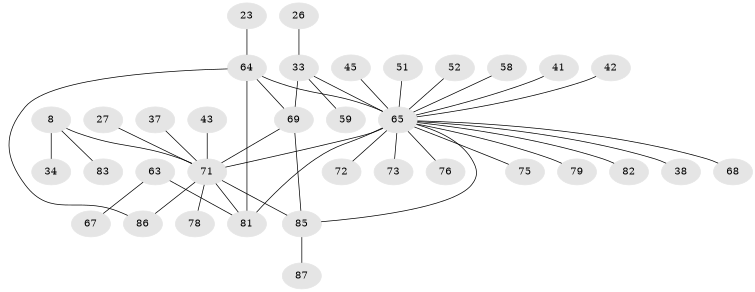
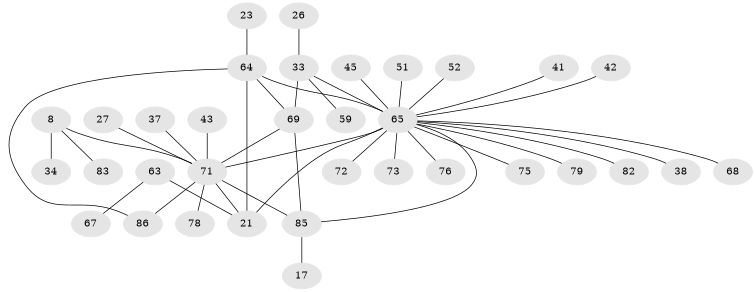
(507, 68) -> none
(247, 224) -> (247, 224)
(302, 276) -> (302, 276)
